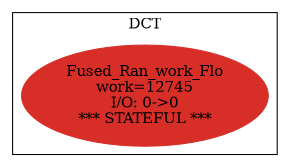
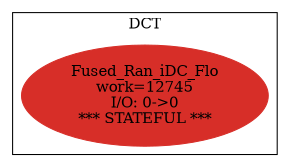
(145, 96) -> (145, 96)
